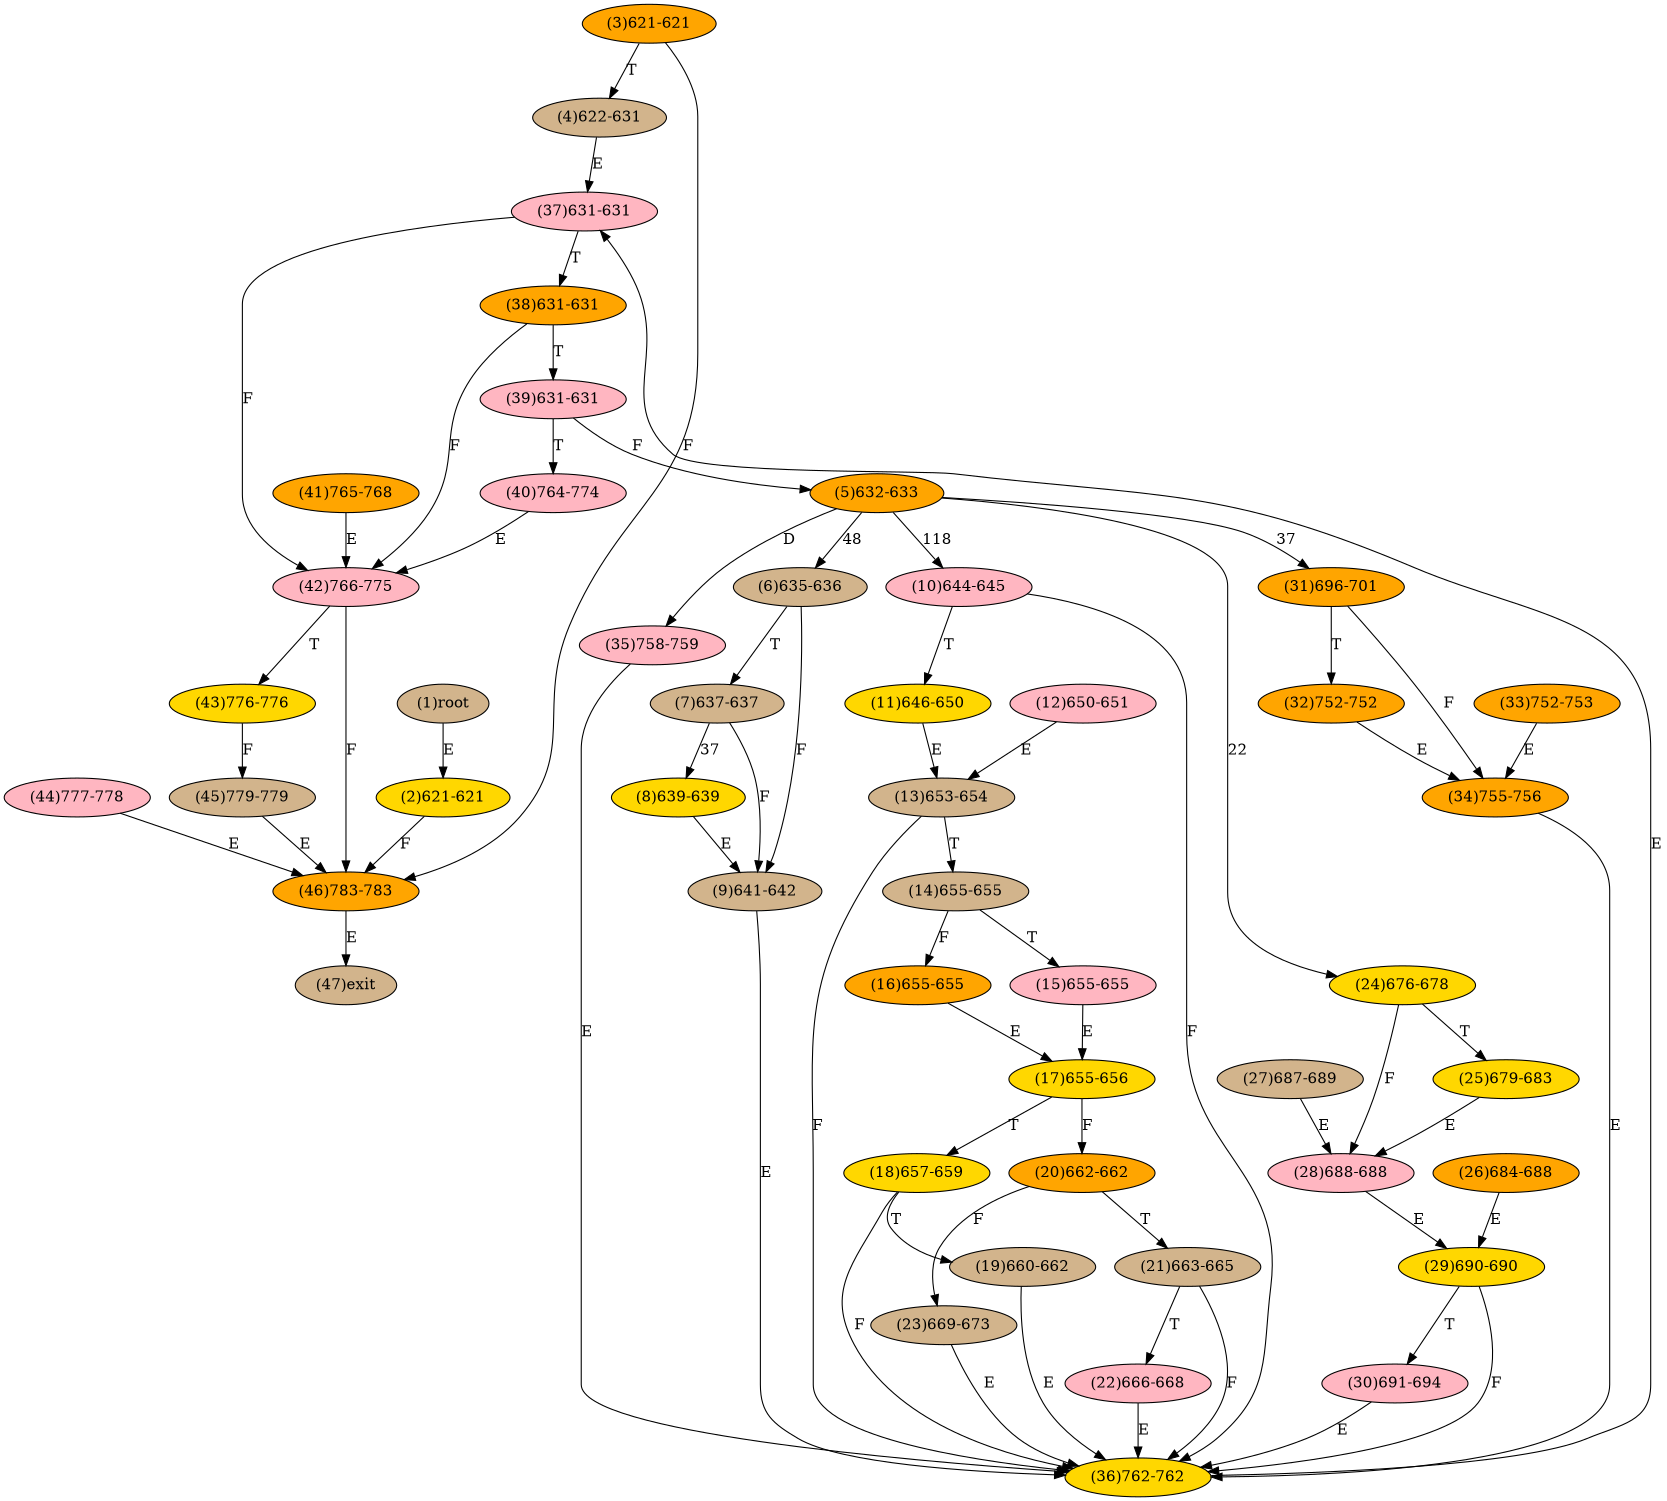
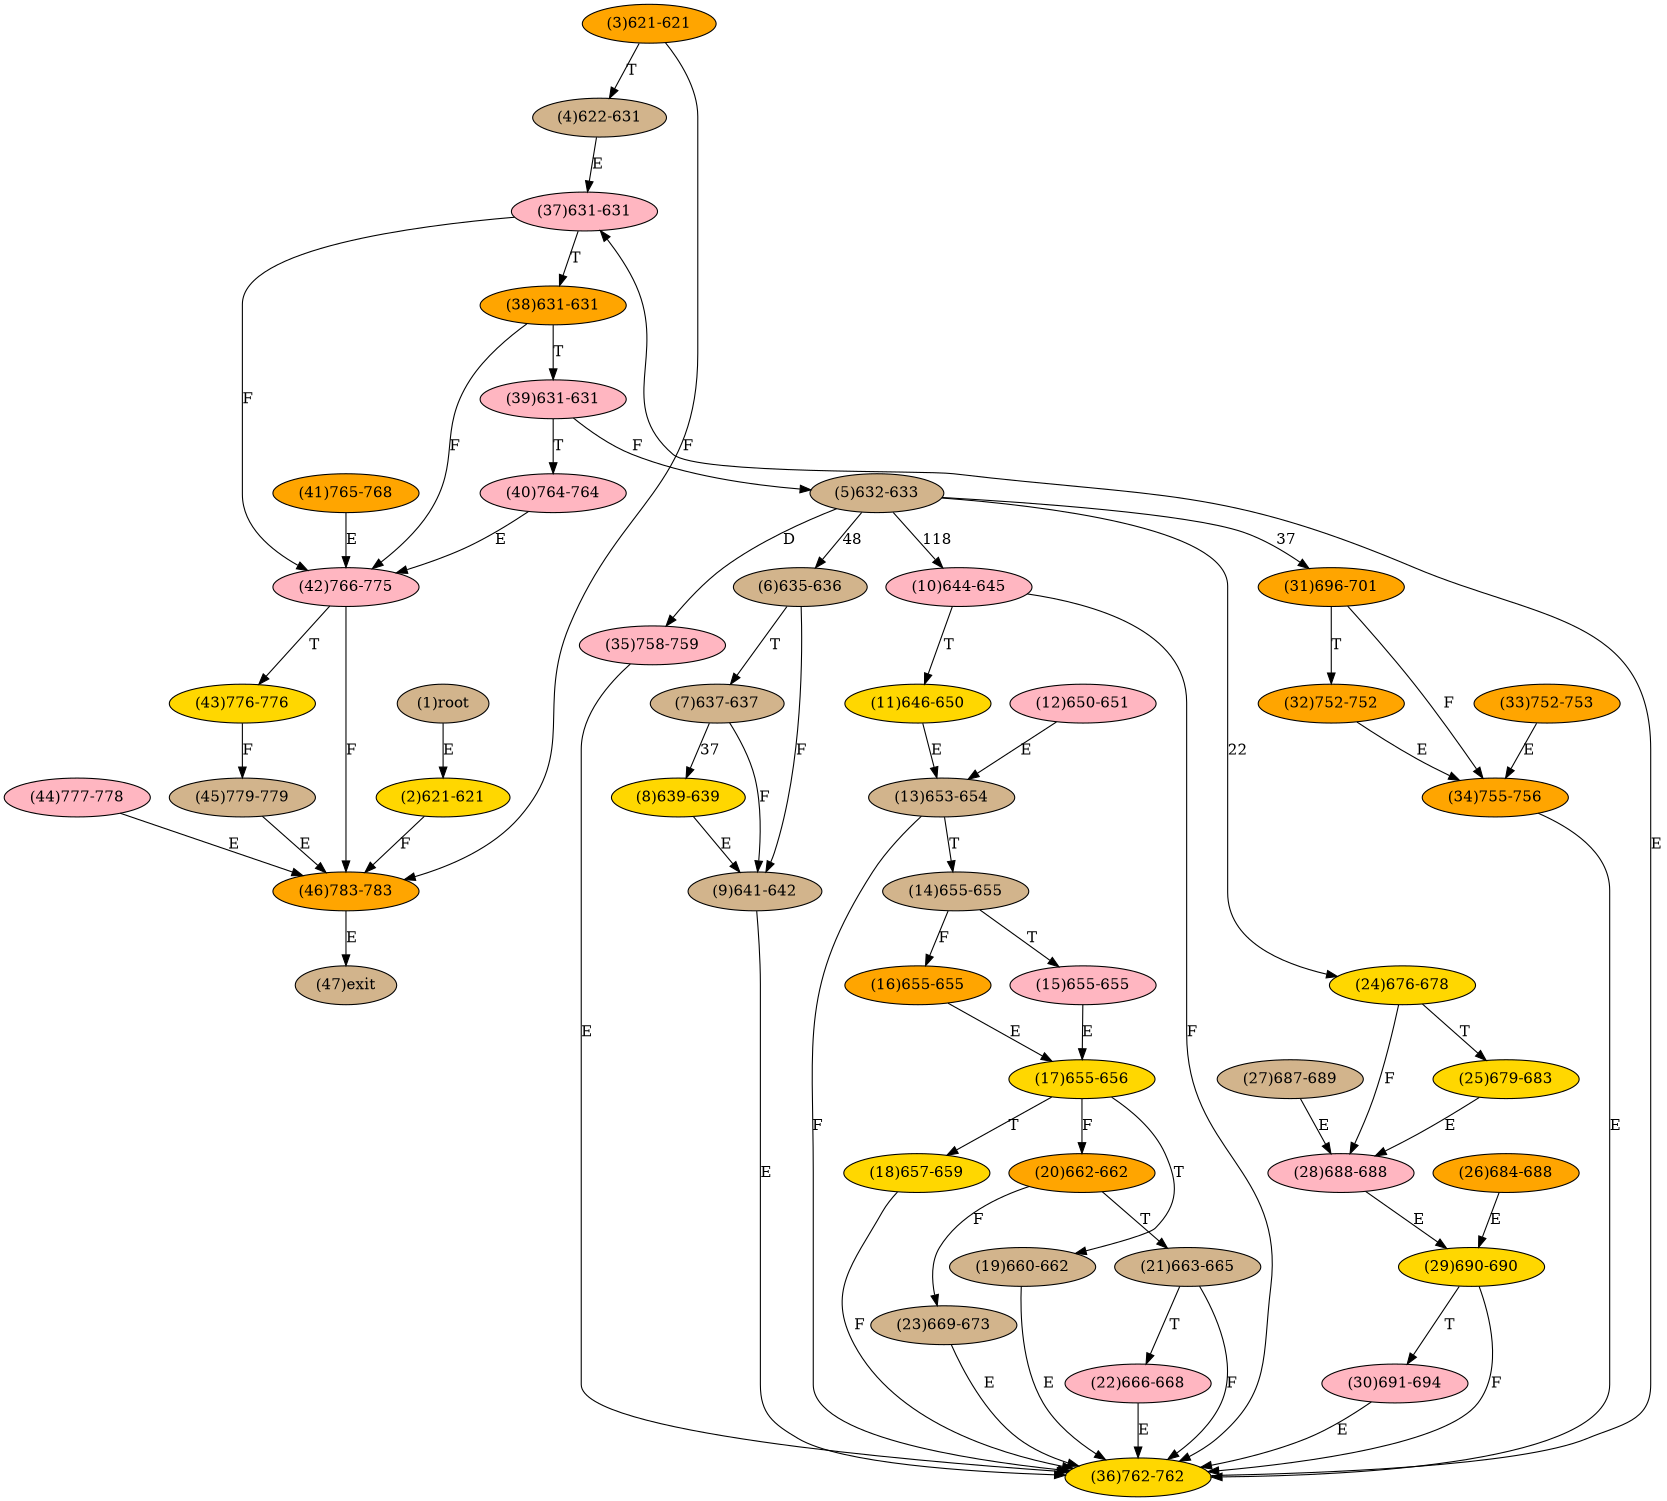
(553, 493) -> (553, 493)
(877, 493) -> (877, 493)
(898, 1236) -> (1174, 1190)
